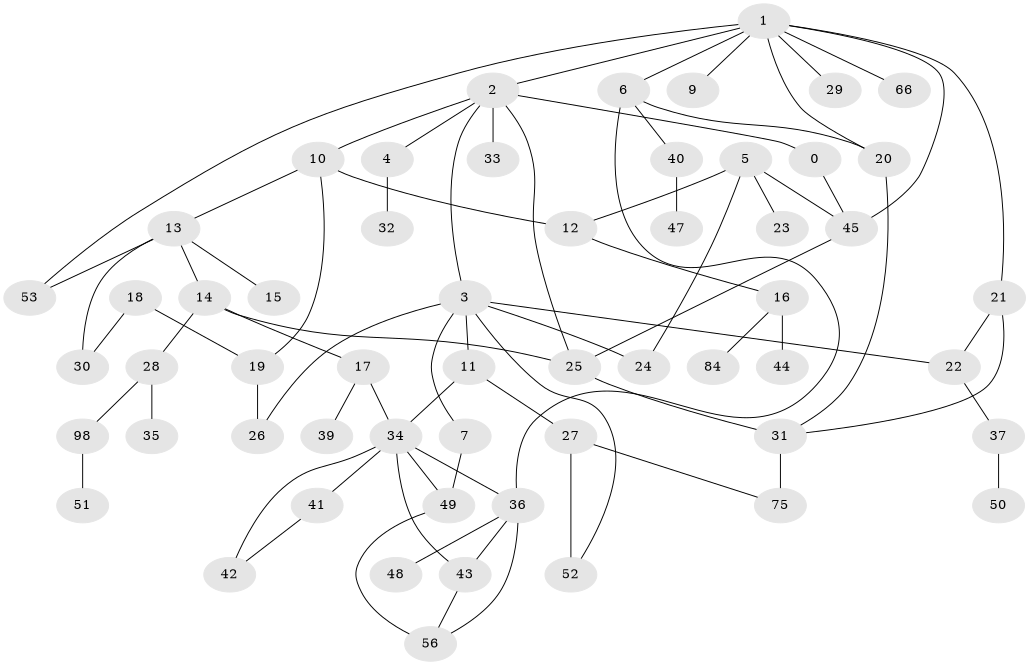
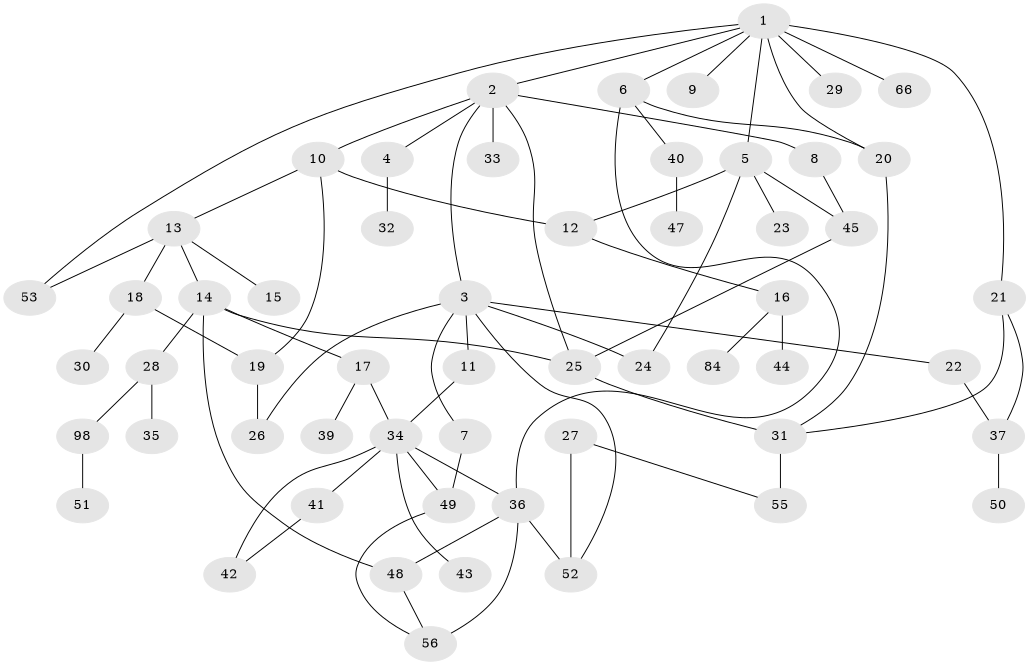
(941, 79) -> (755, 90)
(815, 160) -> (815, 160)
(100, 283) -> (155, 263)
(977, 333) -> (1023, 367)
(520, 402) -> none
none -> (235, 477)
(780, 506) -> (780, 506)
(492, 540) -> (544, 540)
(448, 609) -> (413, 609)
